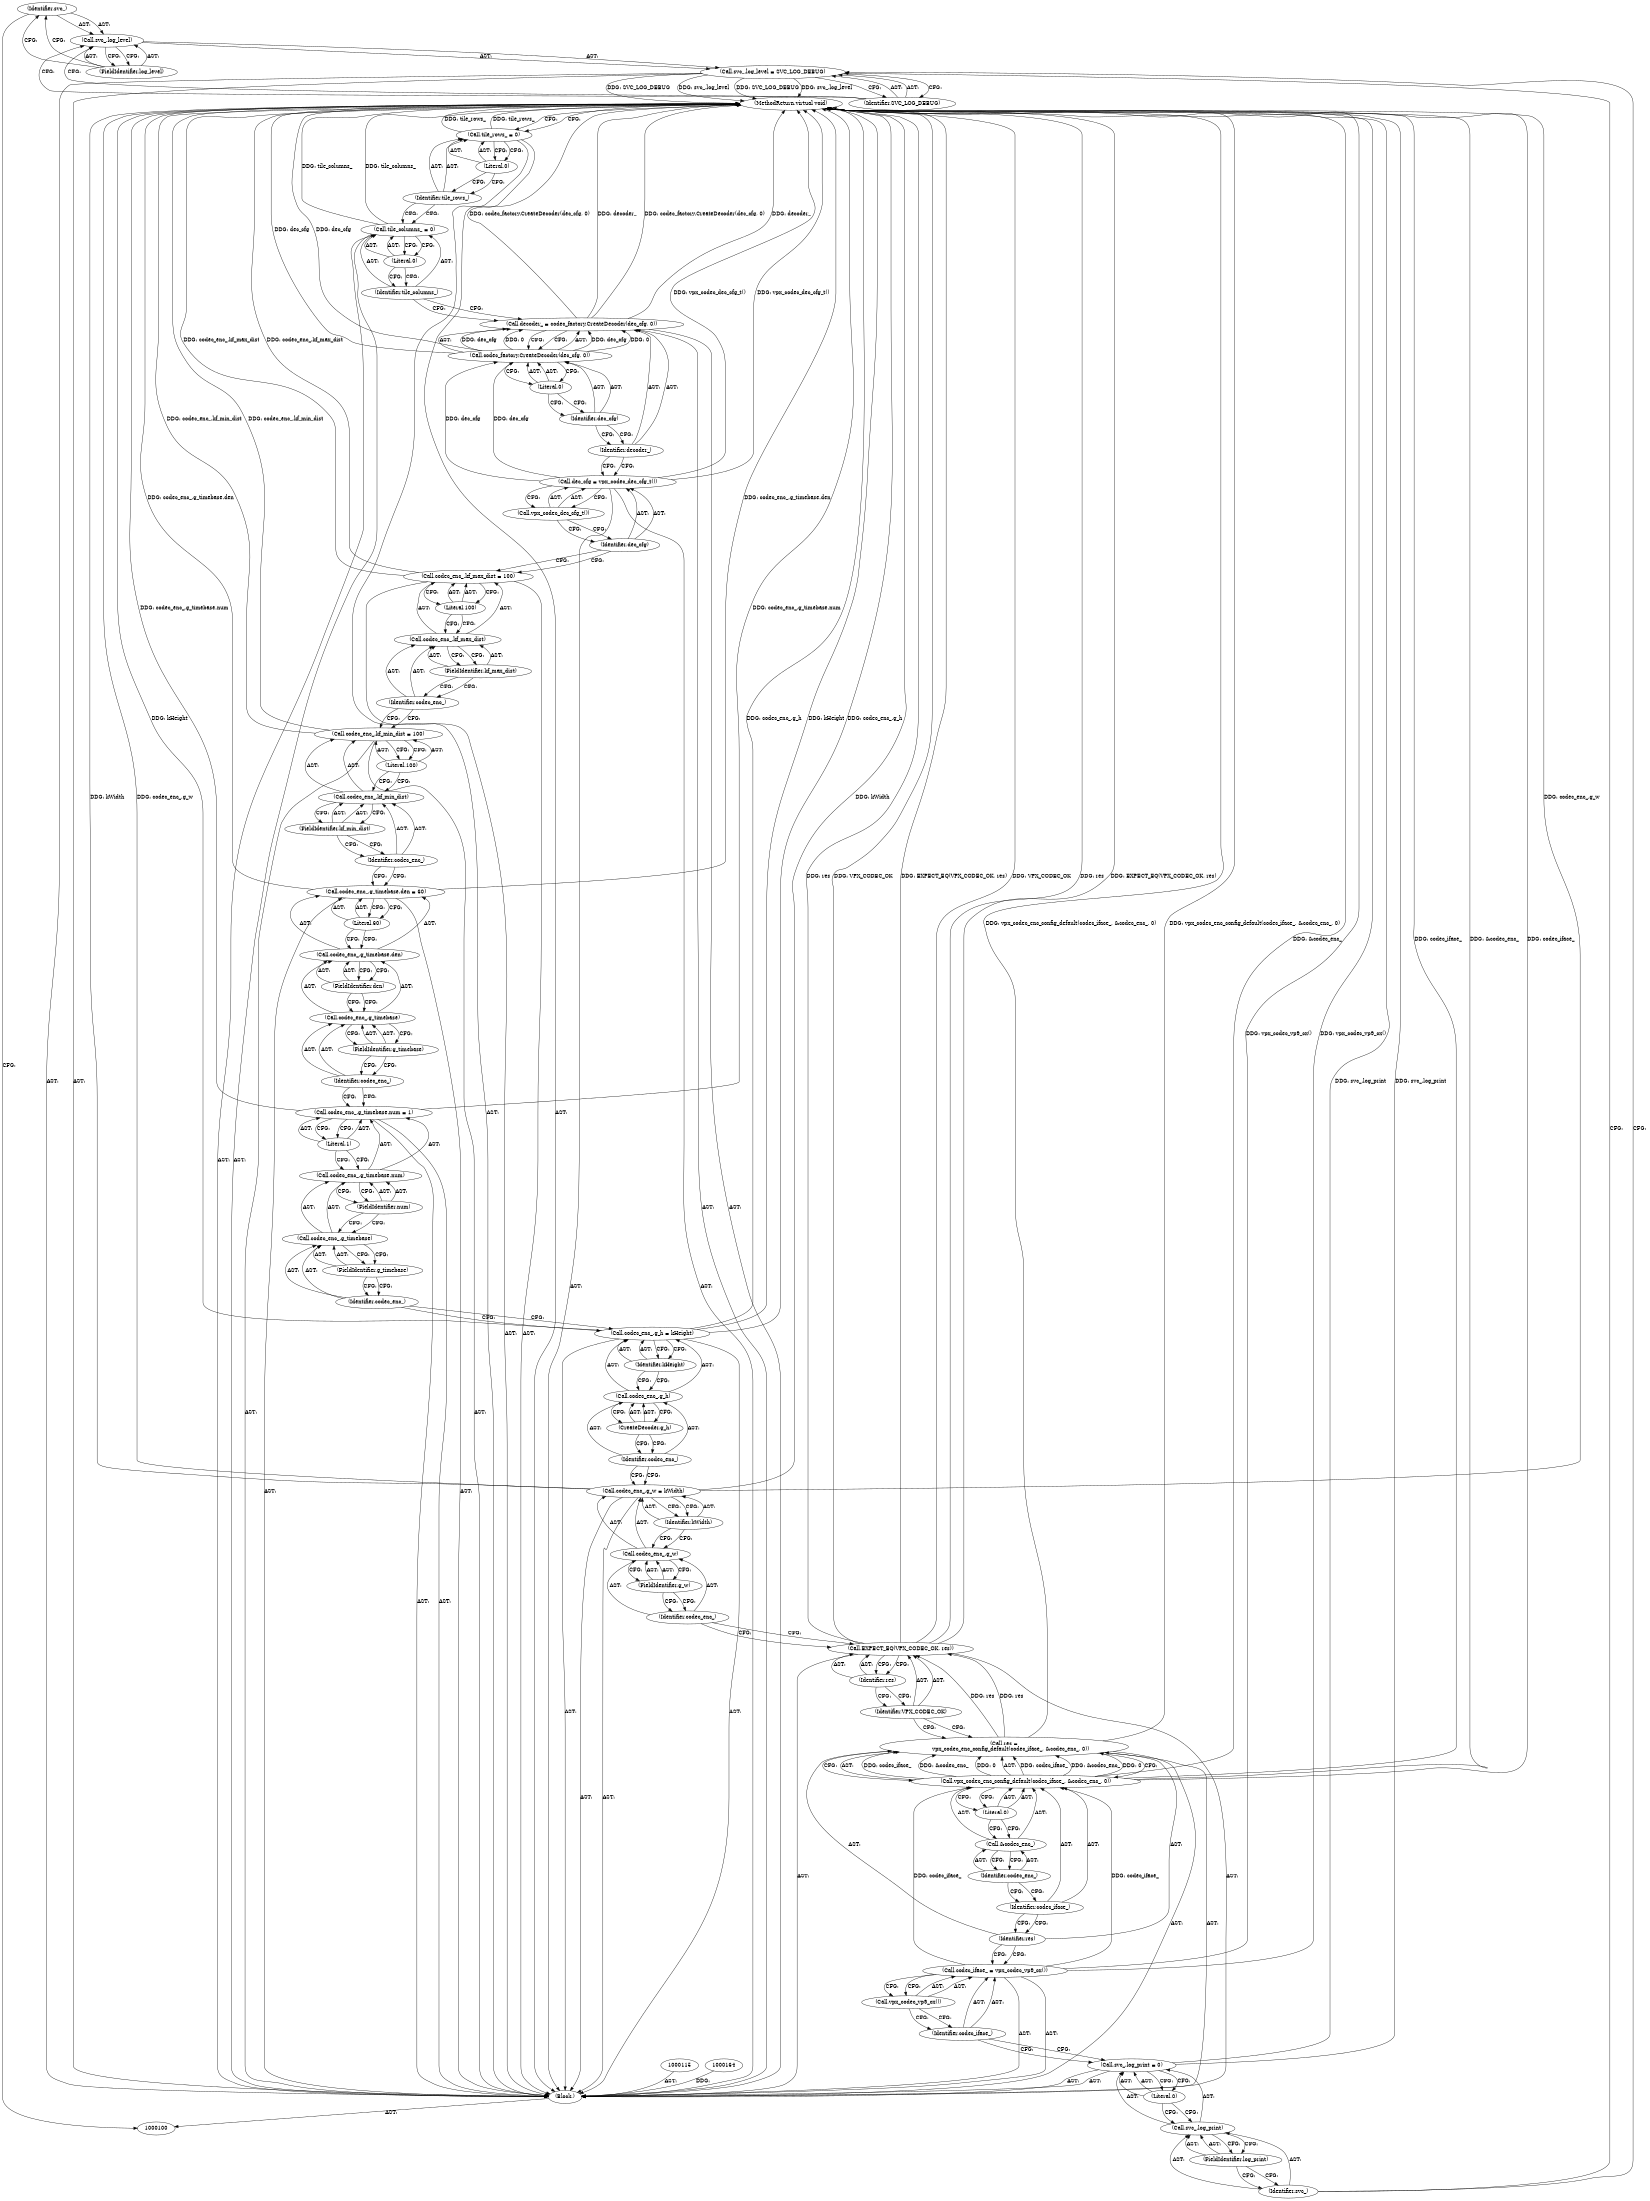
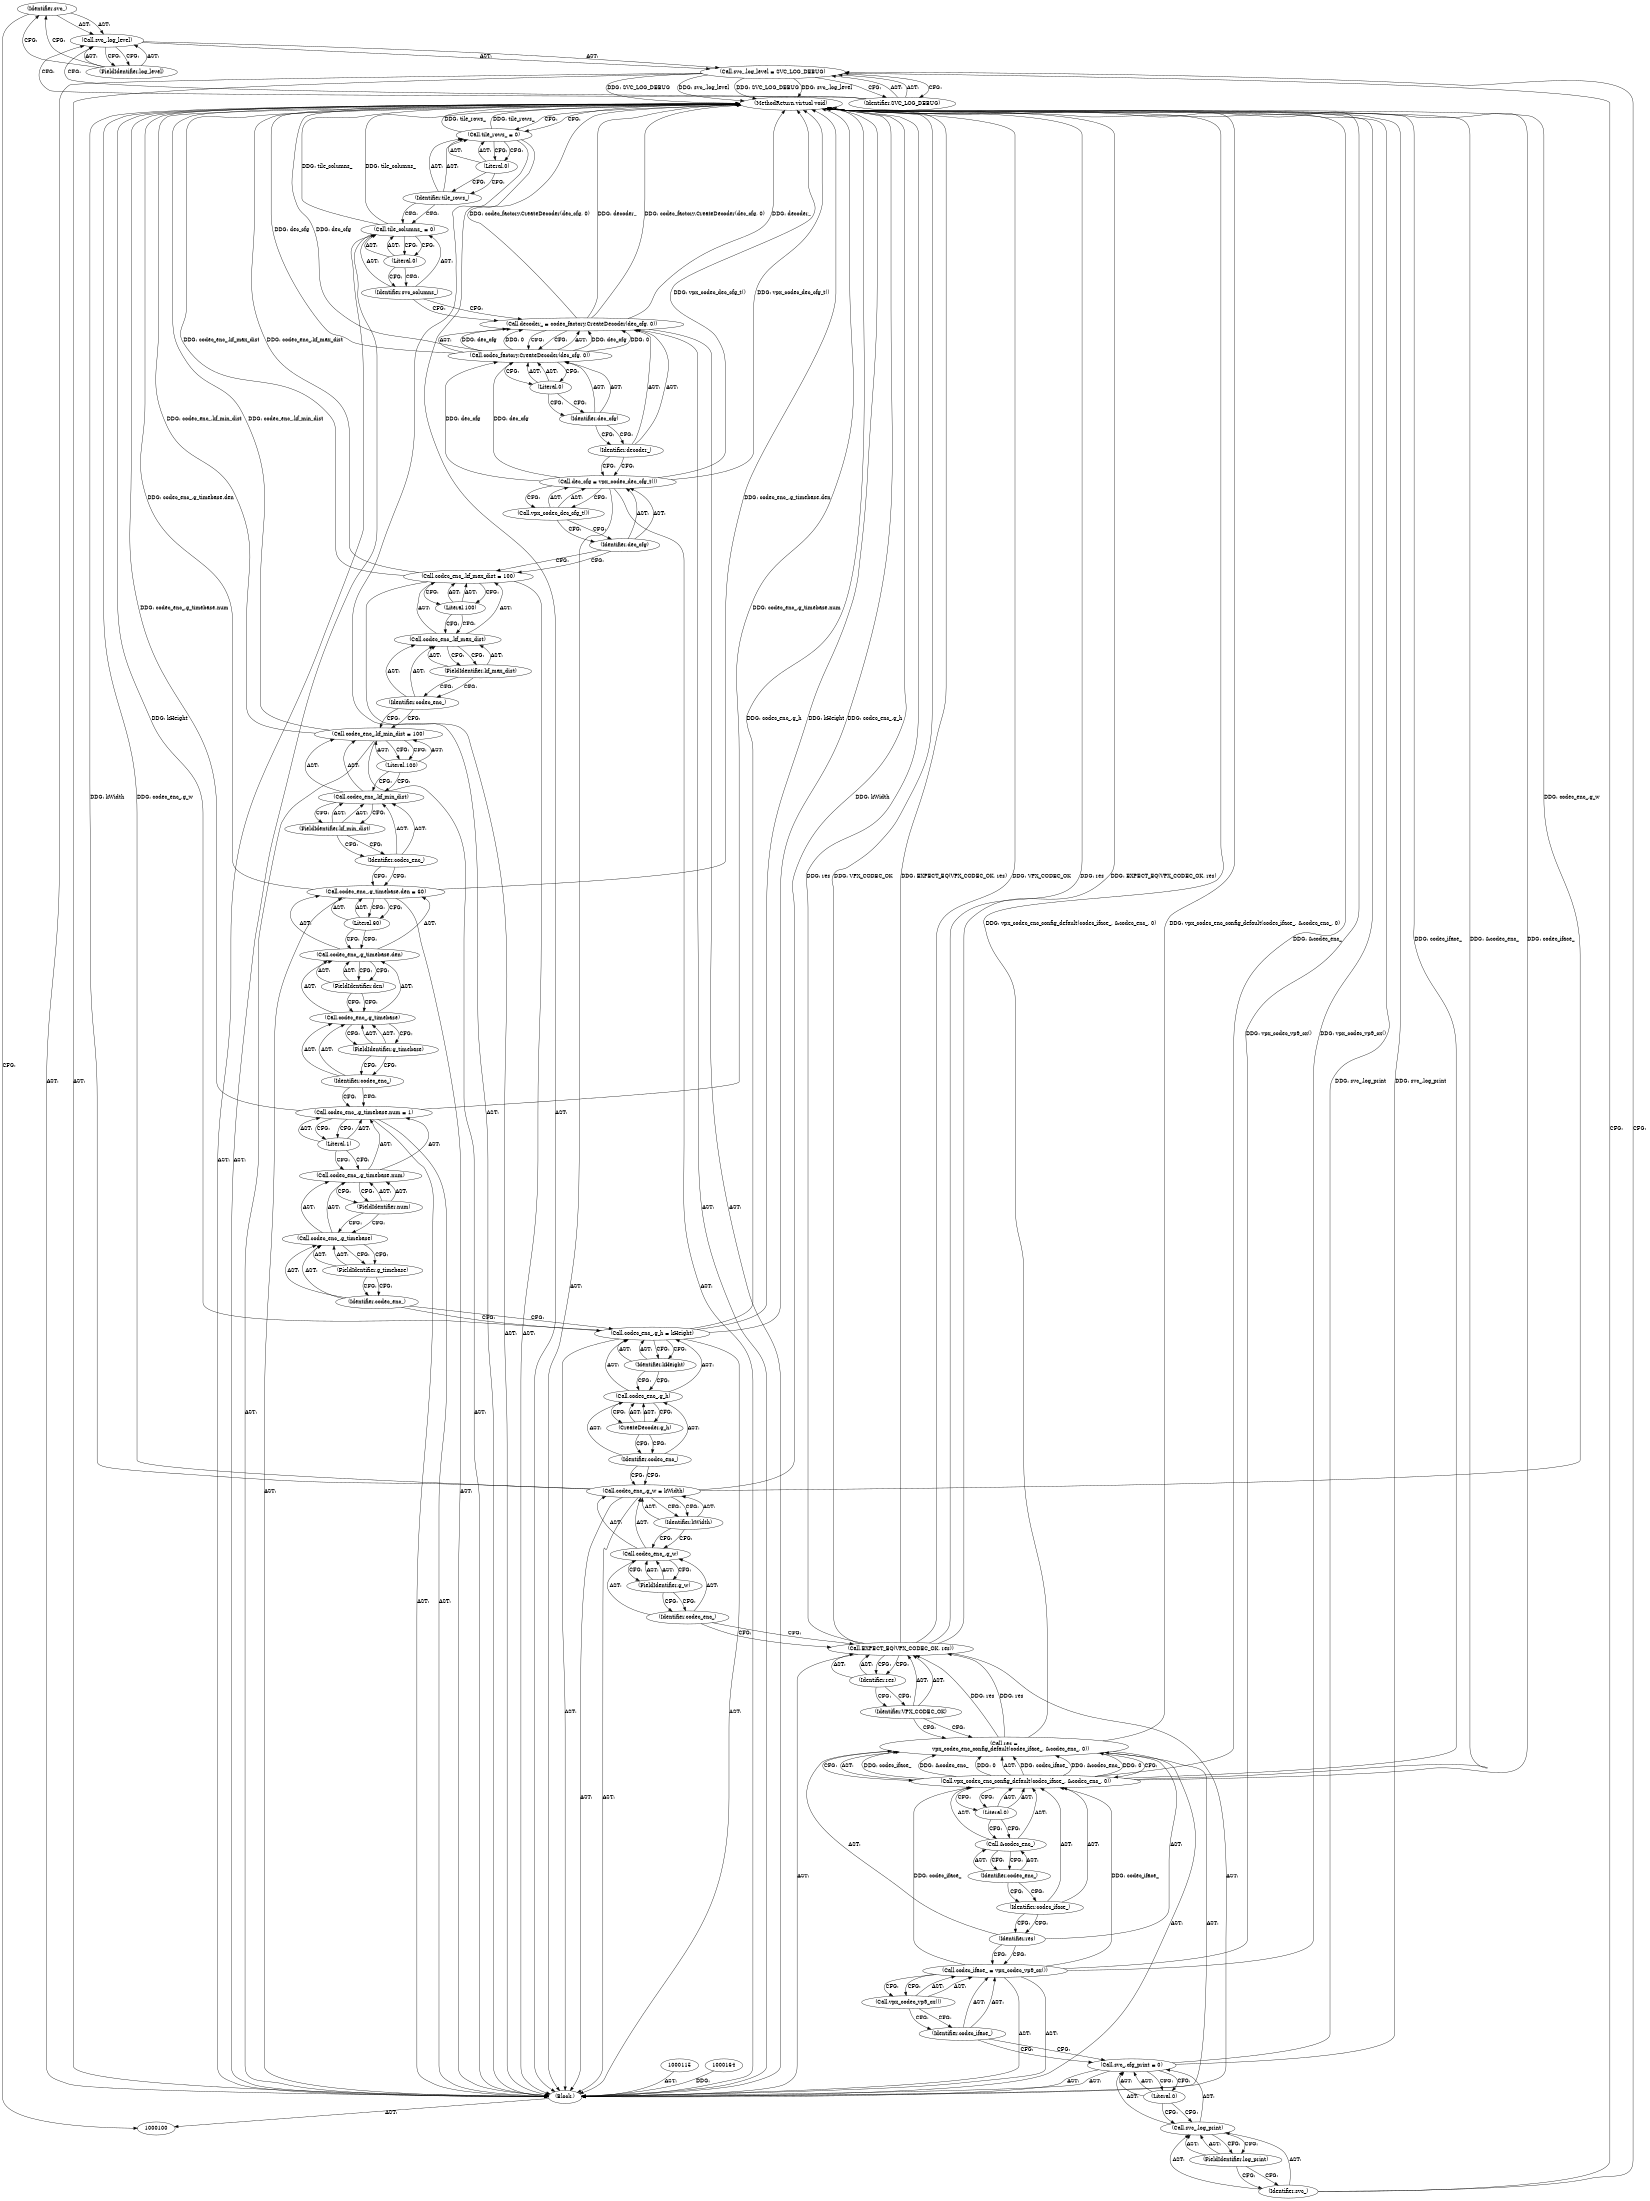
(407, 293) -> (407, 293)
(1132, 2065) -> (1132, 2065)
